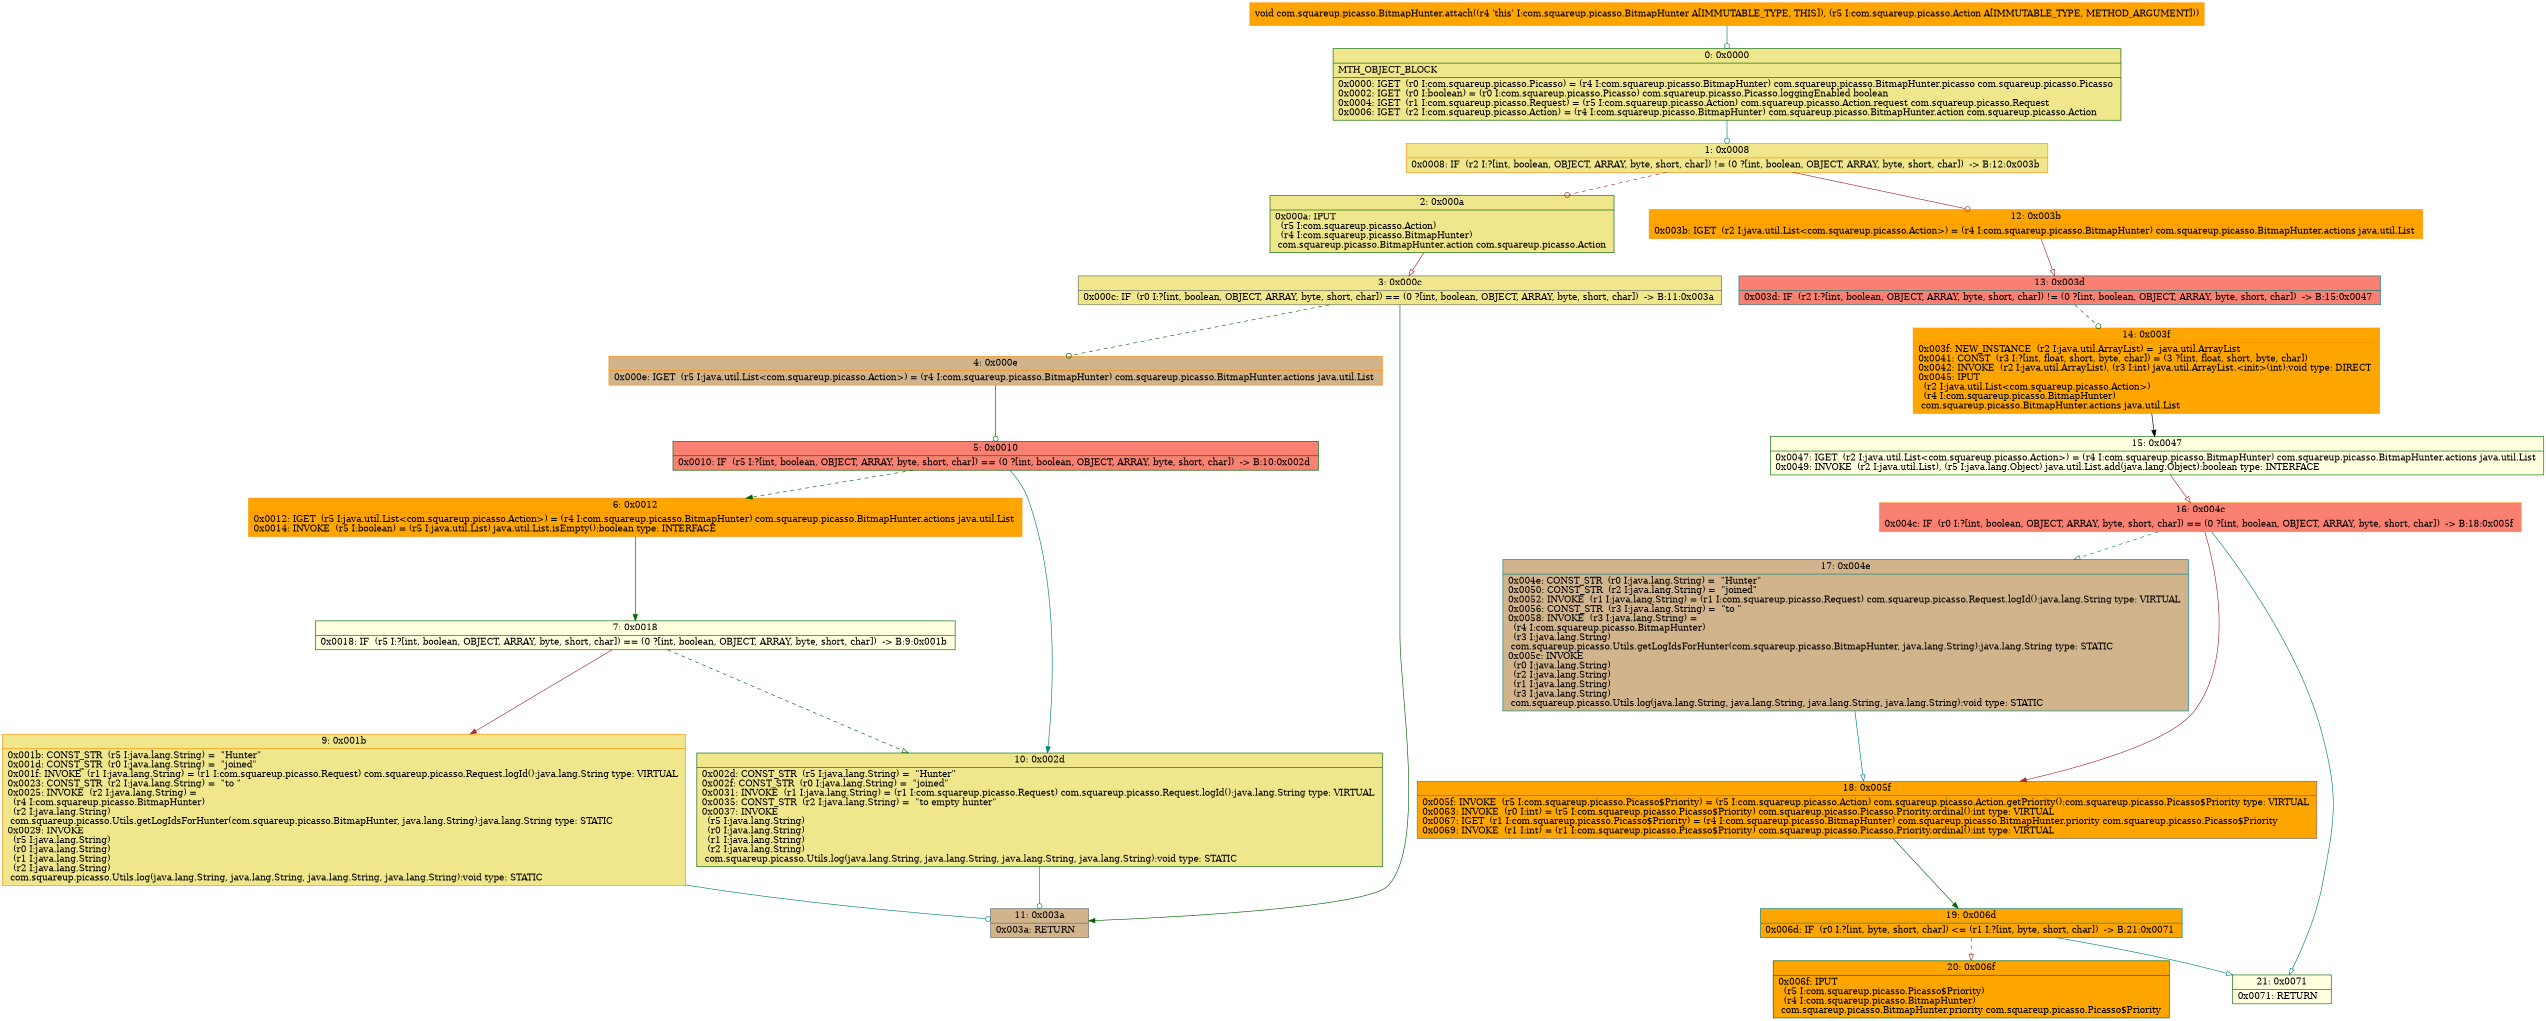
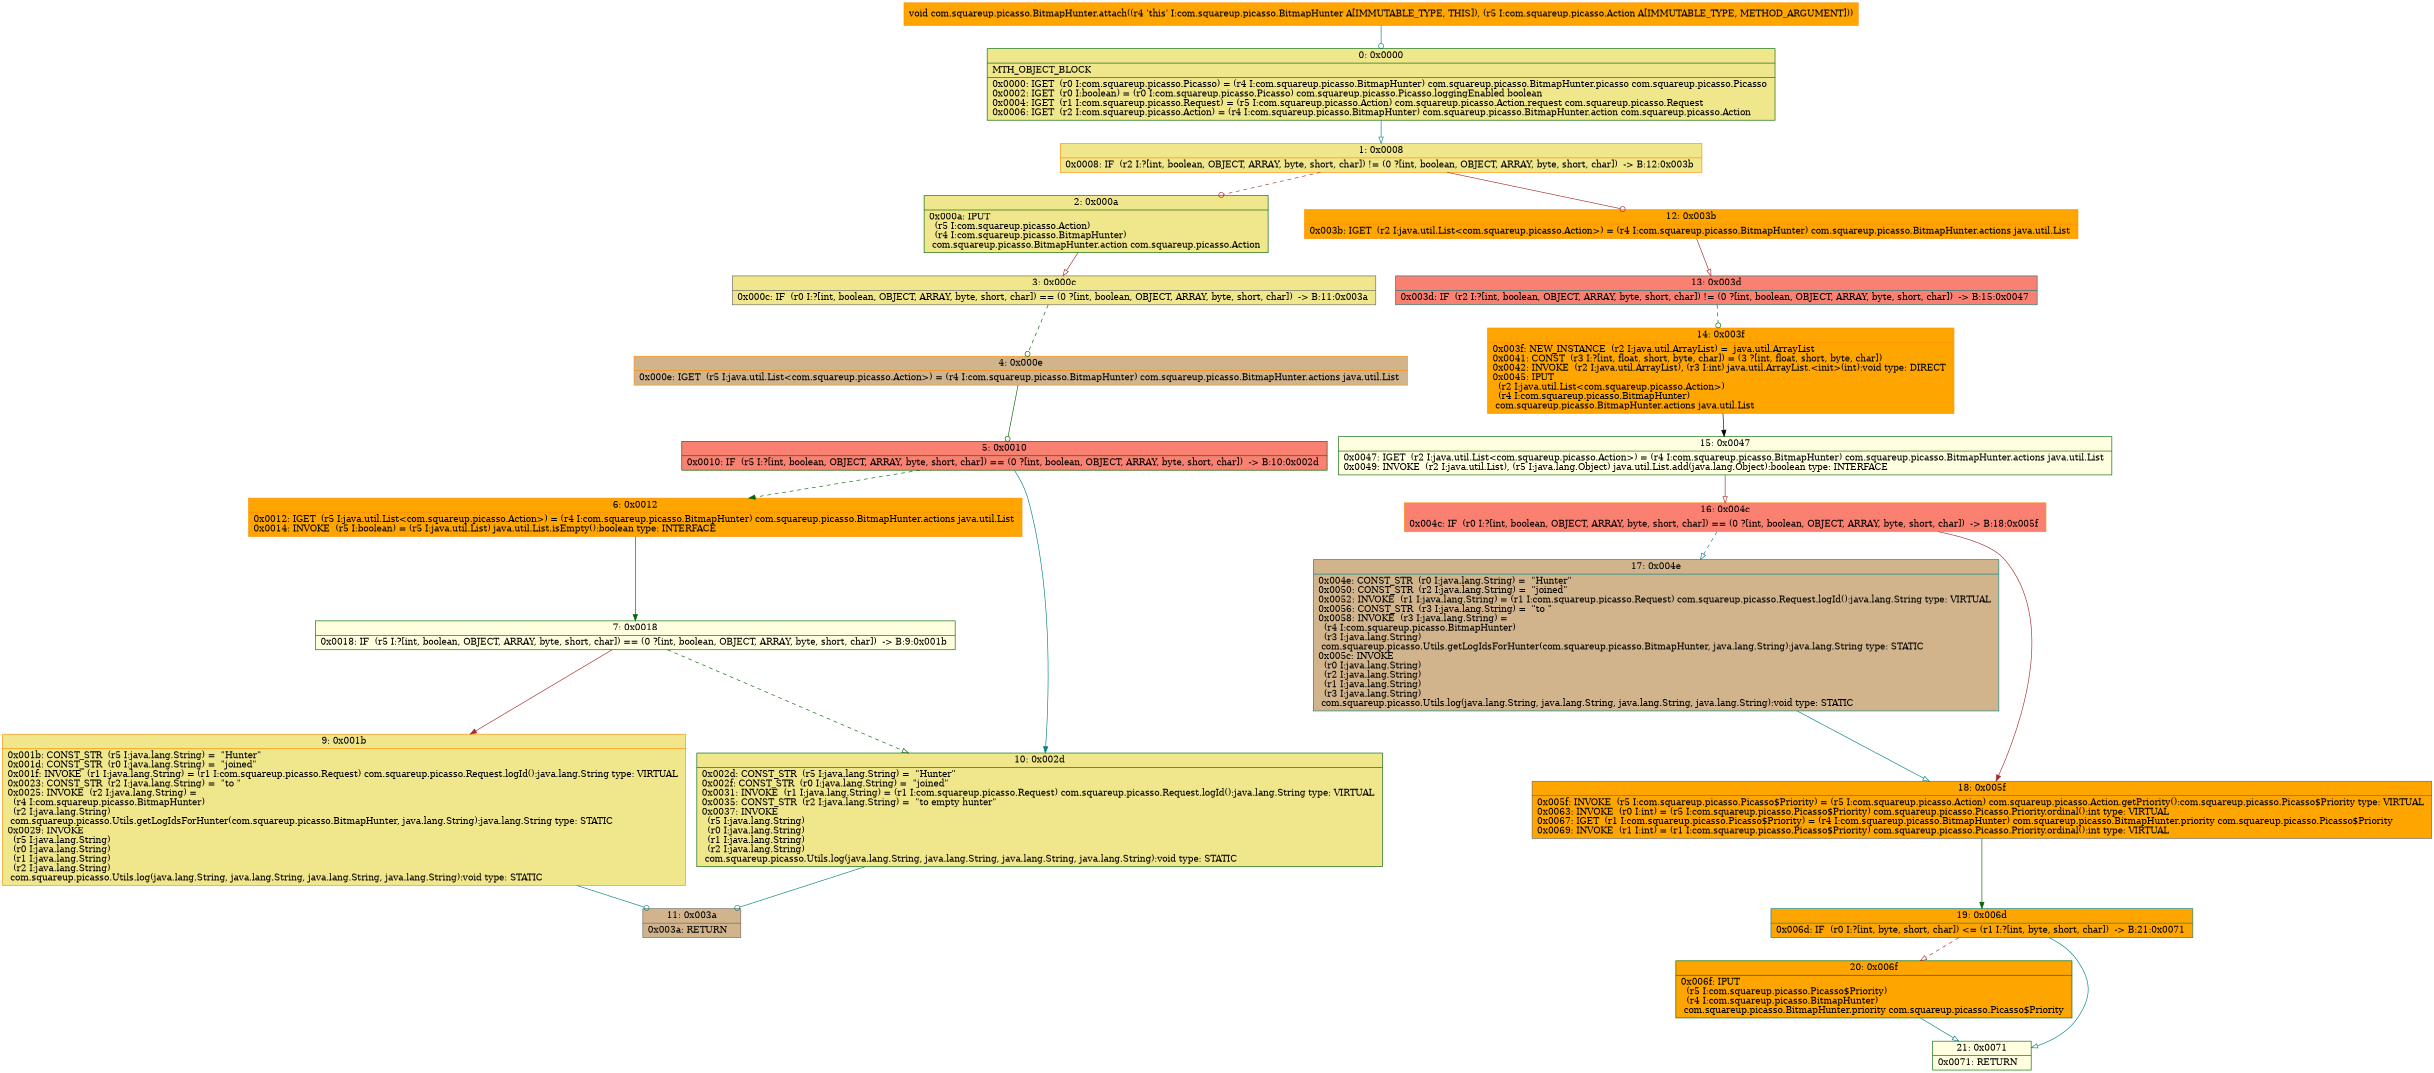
(1727, 129) -> (1381, 129)
(2323, 739) -> (1937, 1028)
(1407, 745) -> none
